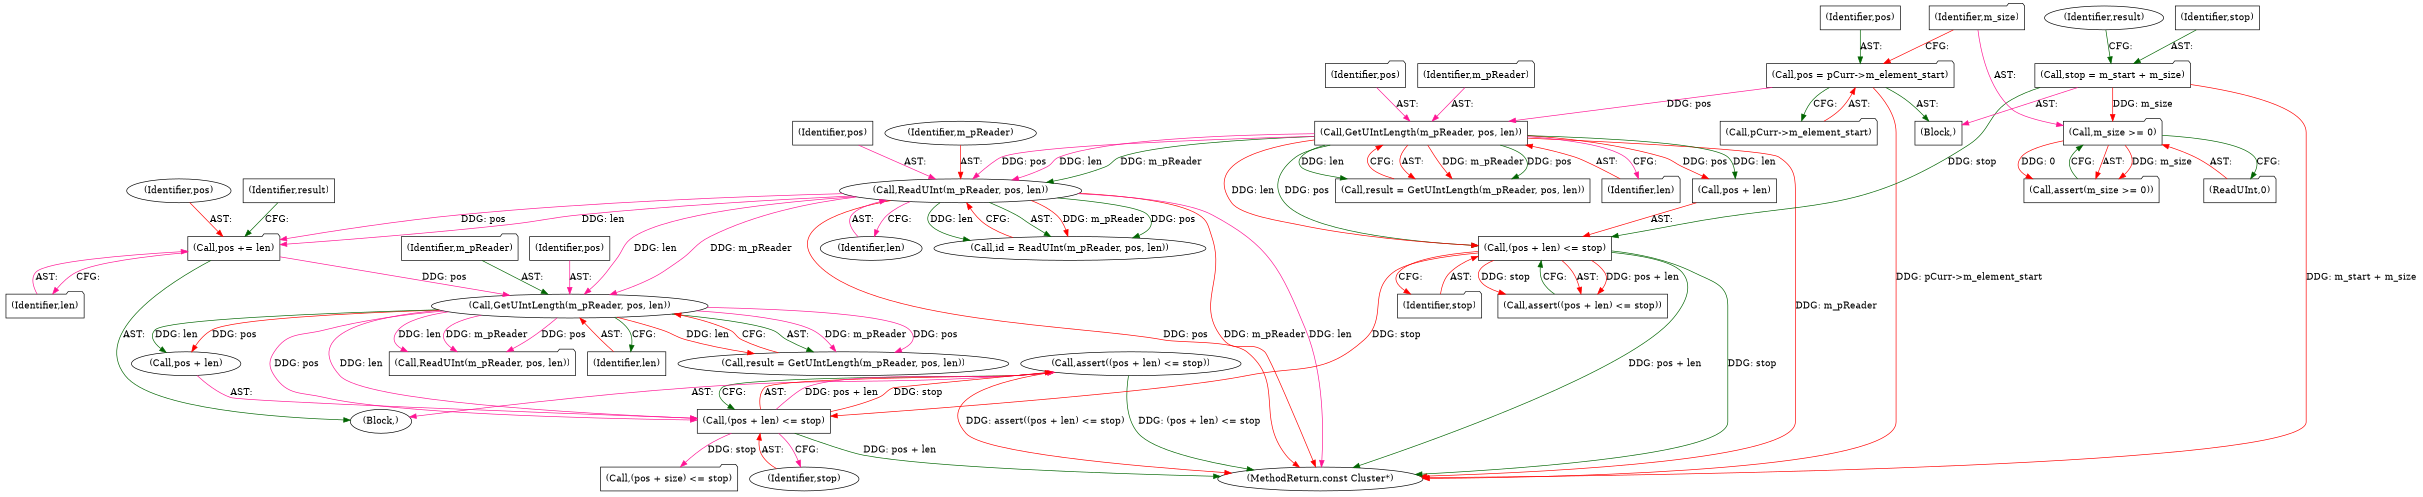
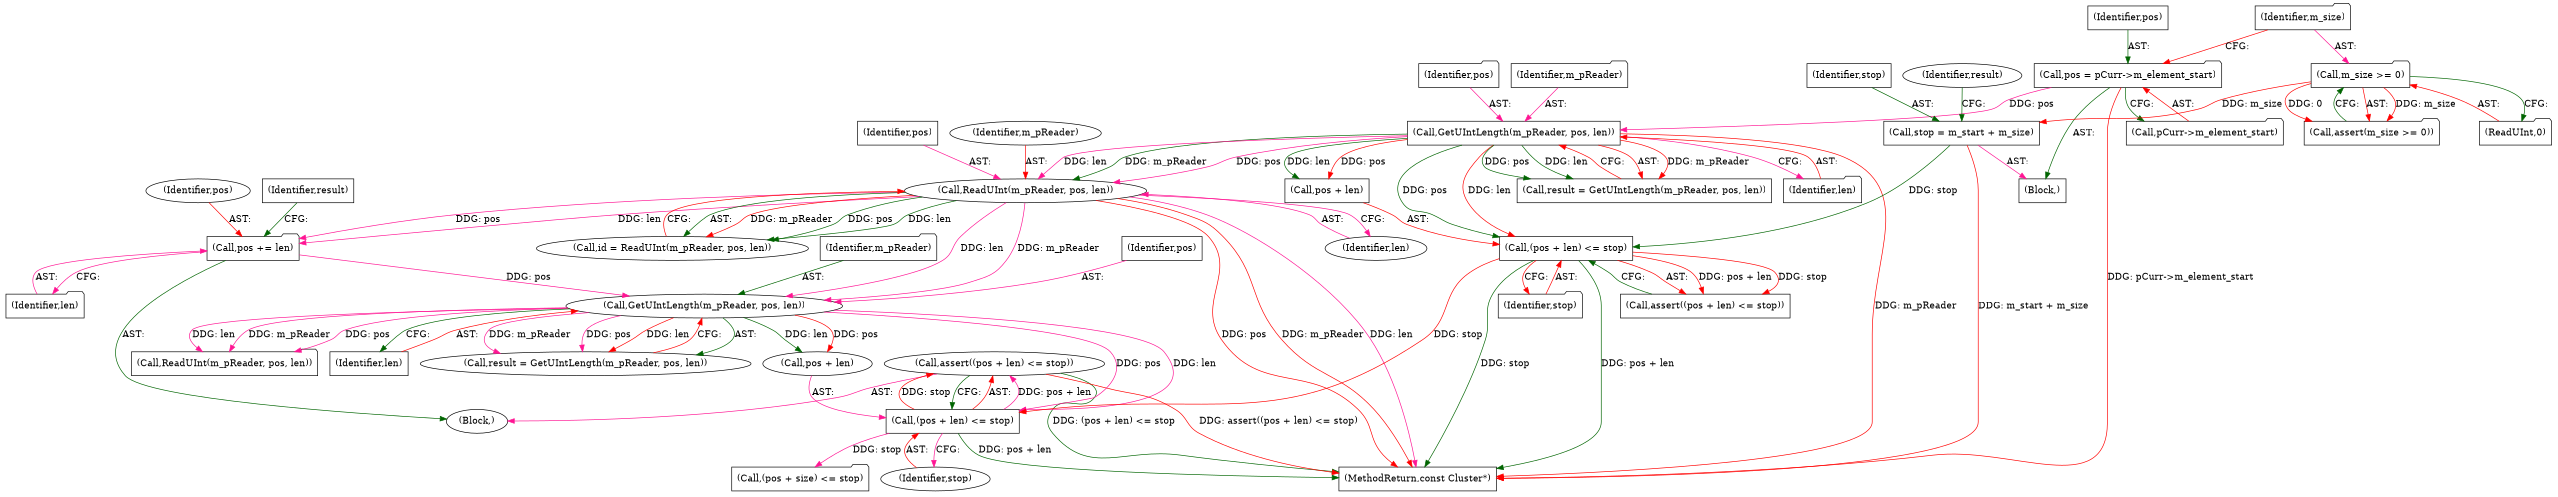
(2113, 76) -> (1962, 133)
(2113, 101) -> (2187, 111)
(1320, 479) -> (1418, 479)
